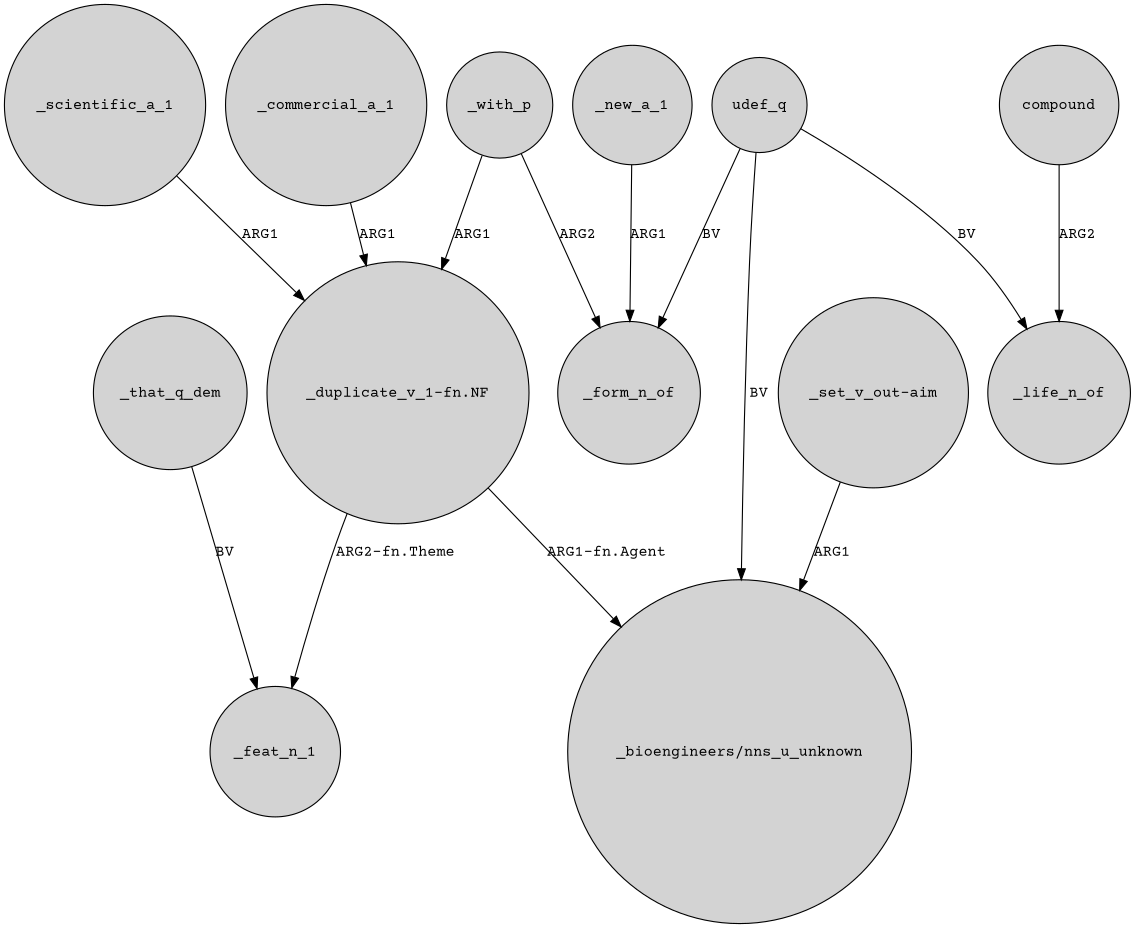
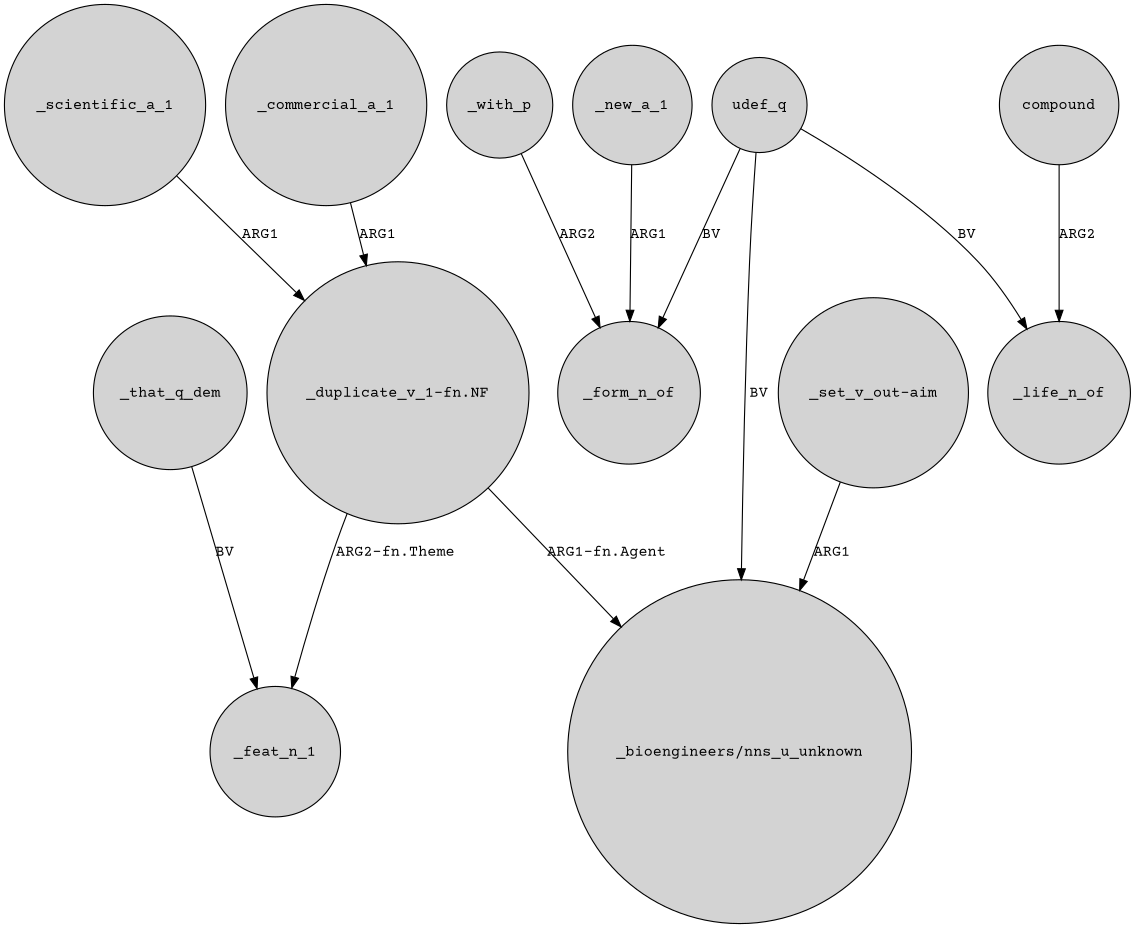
(464, 207) -> none
